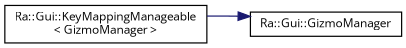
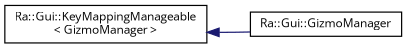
(222, 16) -> (235, 32)
